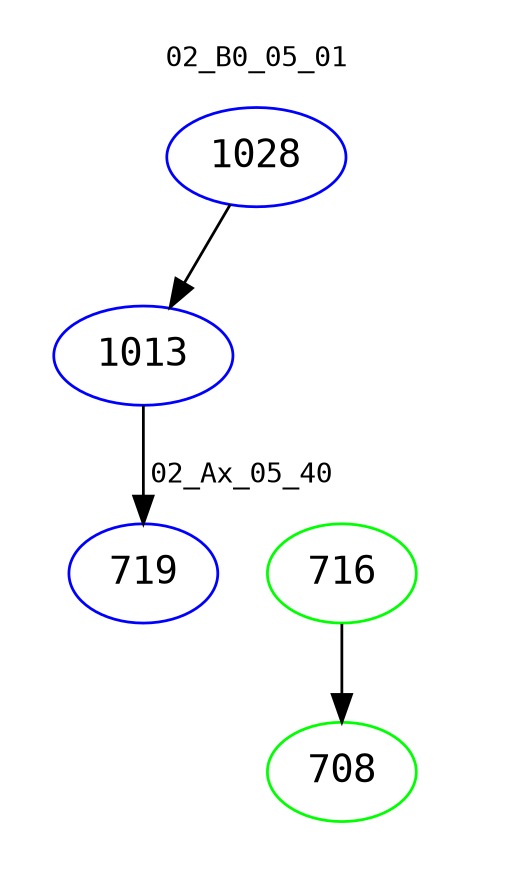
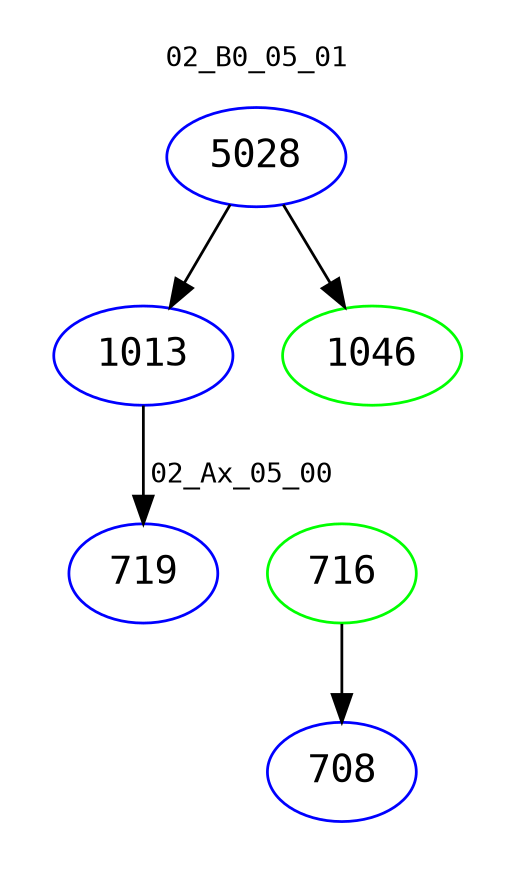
(256, 157) -> (256, 157)
none -> (372, 356)
(243, 476) -> (243, 476)
(342, 772) -> (342, 772)
